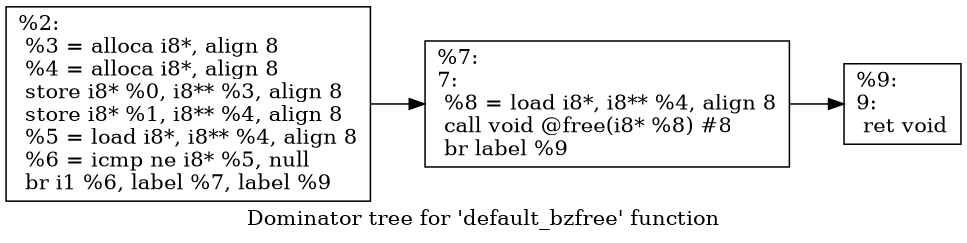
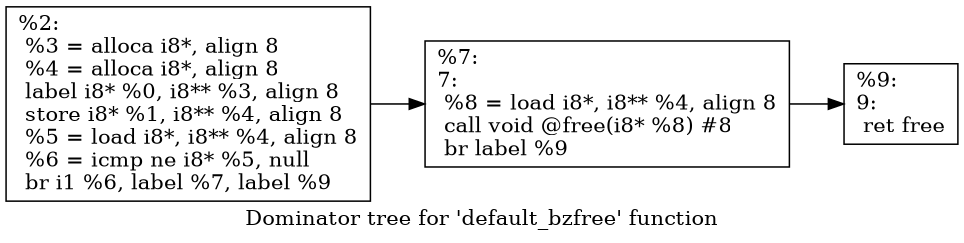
(181, 92) -> (179, 92)
(902, 126) -> (901, 126)
